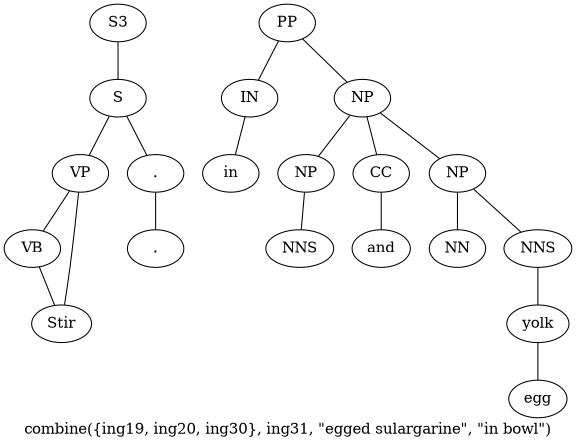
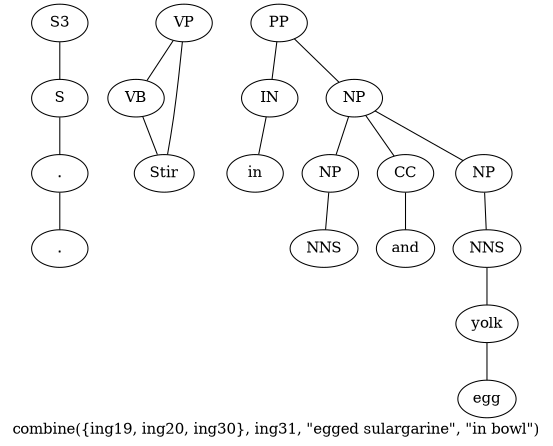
(99, 136) -> none
(457, 249) -> none
